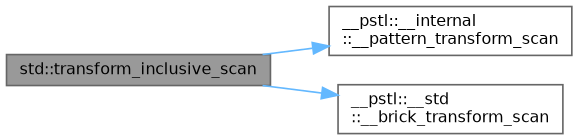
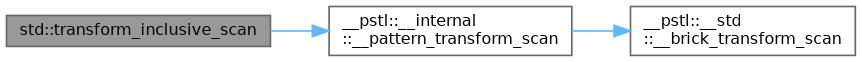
(292, 89) -> (593, 31)
